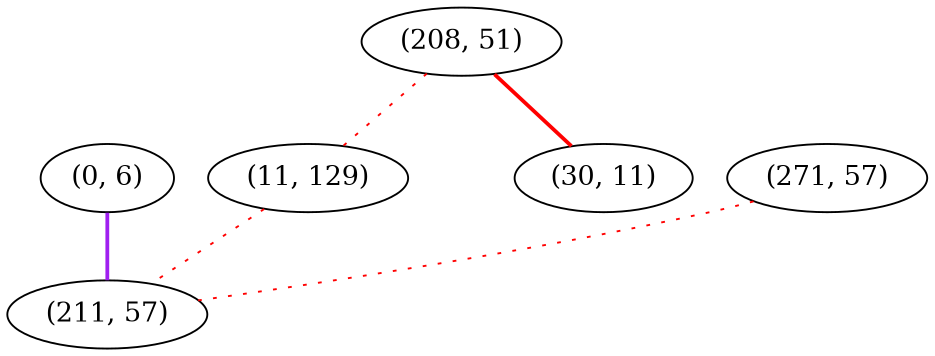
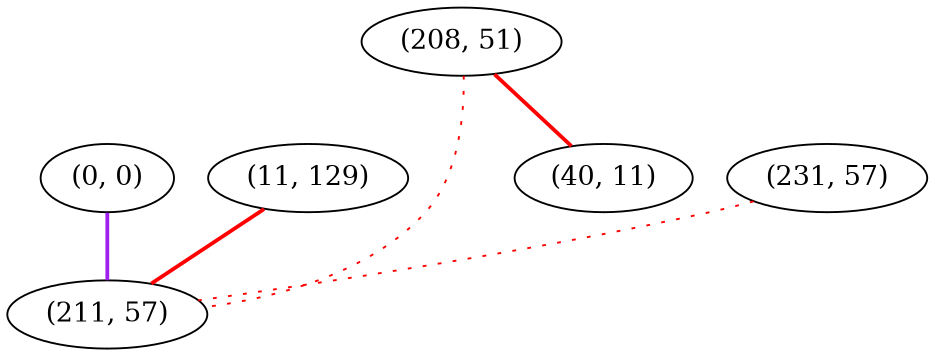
(385, 110) -> (388, 244)
(107, 178) -> (107, 178)
(604, 178) -> (604, 178)
(827, 178) -> (827, 178)
(208, 246) -> (208, 246)
